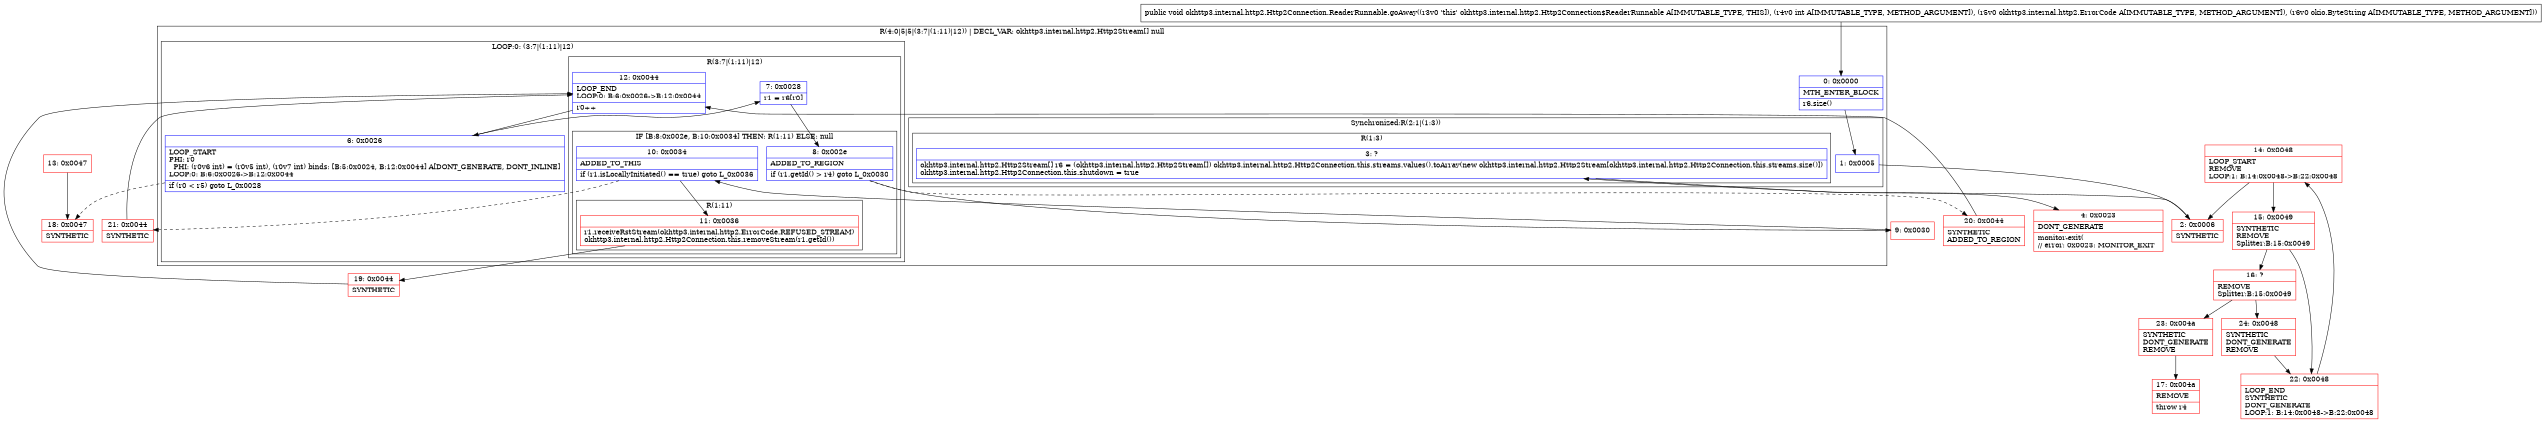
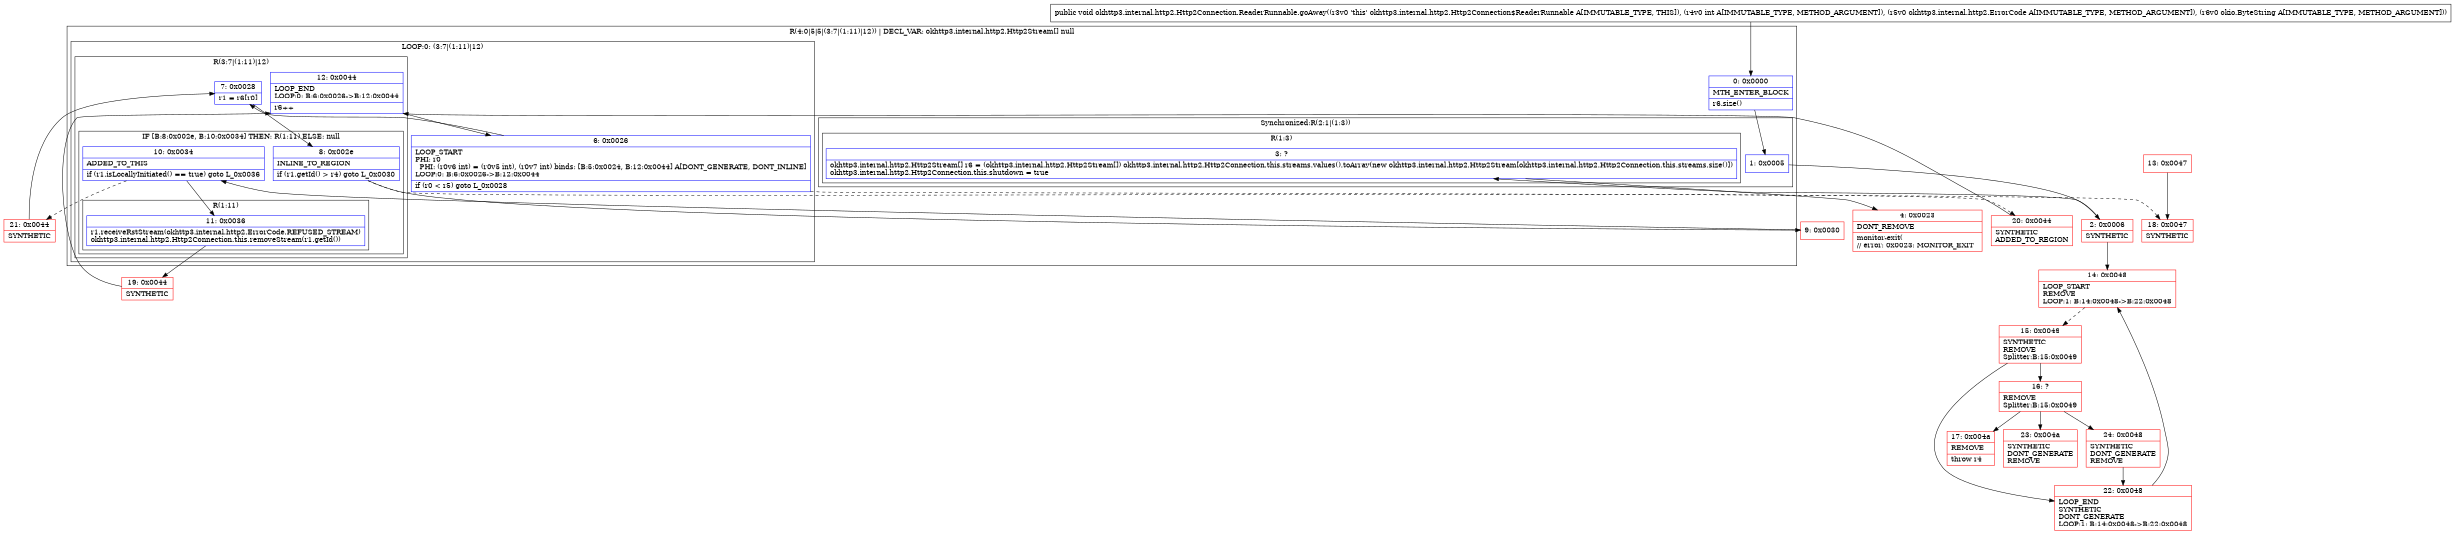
(308, 103) -> (81, 109)
(586, 108) -> (284, 108)
(807, 163) -> (314, 163)
(2273, 195) -> (2076, 315)
(2230, 199) -> (2107, 254)
(2071, 227) -> (1886, 227)
(719, 231) -> (226, 231)
(2176, 365) -> (2009, 420)
